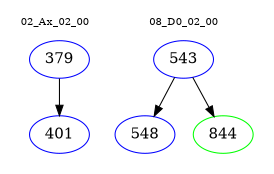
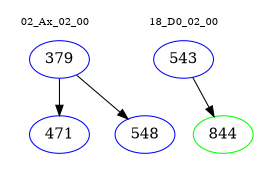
(184, 22) -> (184, 22)
(167, 92) -> (91, 87)
(59, 135) -> (59, 135)
